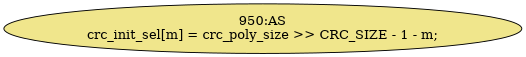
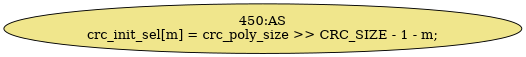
(263, 29) -> (263, 29)
